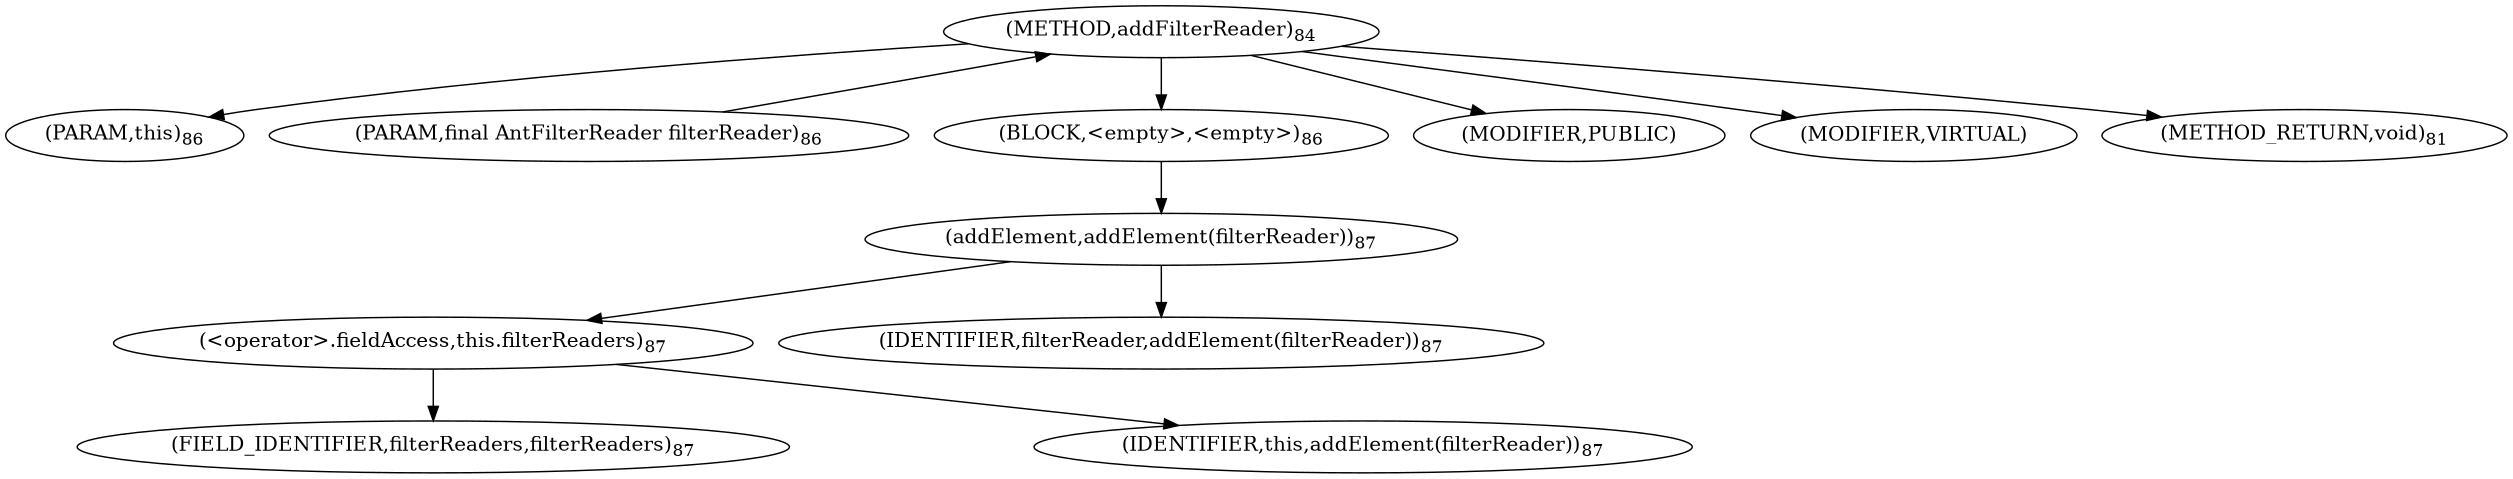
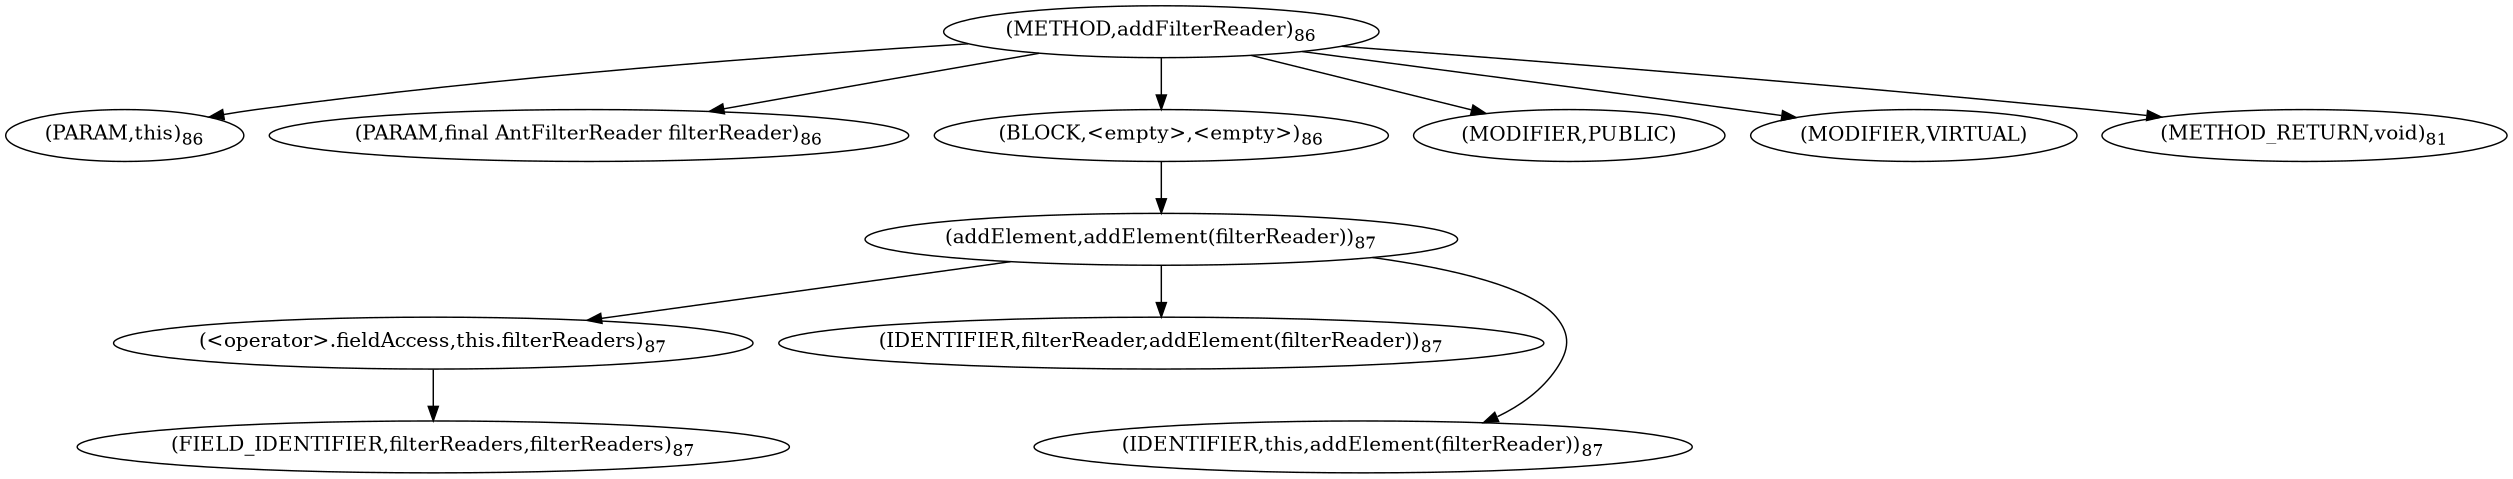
(1305, 30) -> (1305, 30)
(879, 85) -> (881, 81)
(890, 394) -> (1531, 298)
